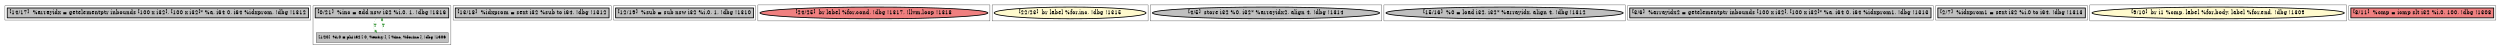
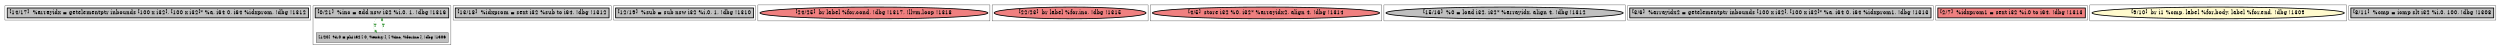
(1070, 13) -> (1070, 13)
(1266, 13) -> (1266, 13)
(2012, 13) -> (2012, 13)
(2422, 13) -> (2422, 13)
